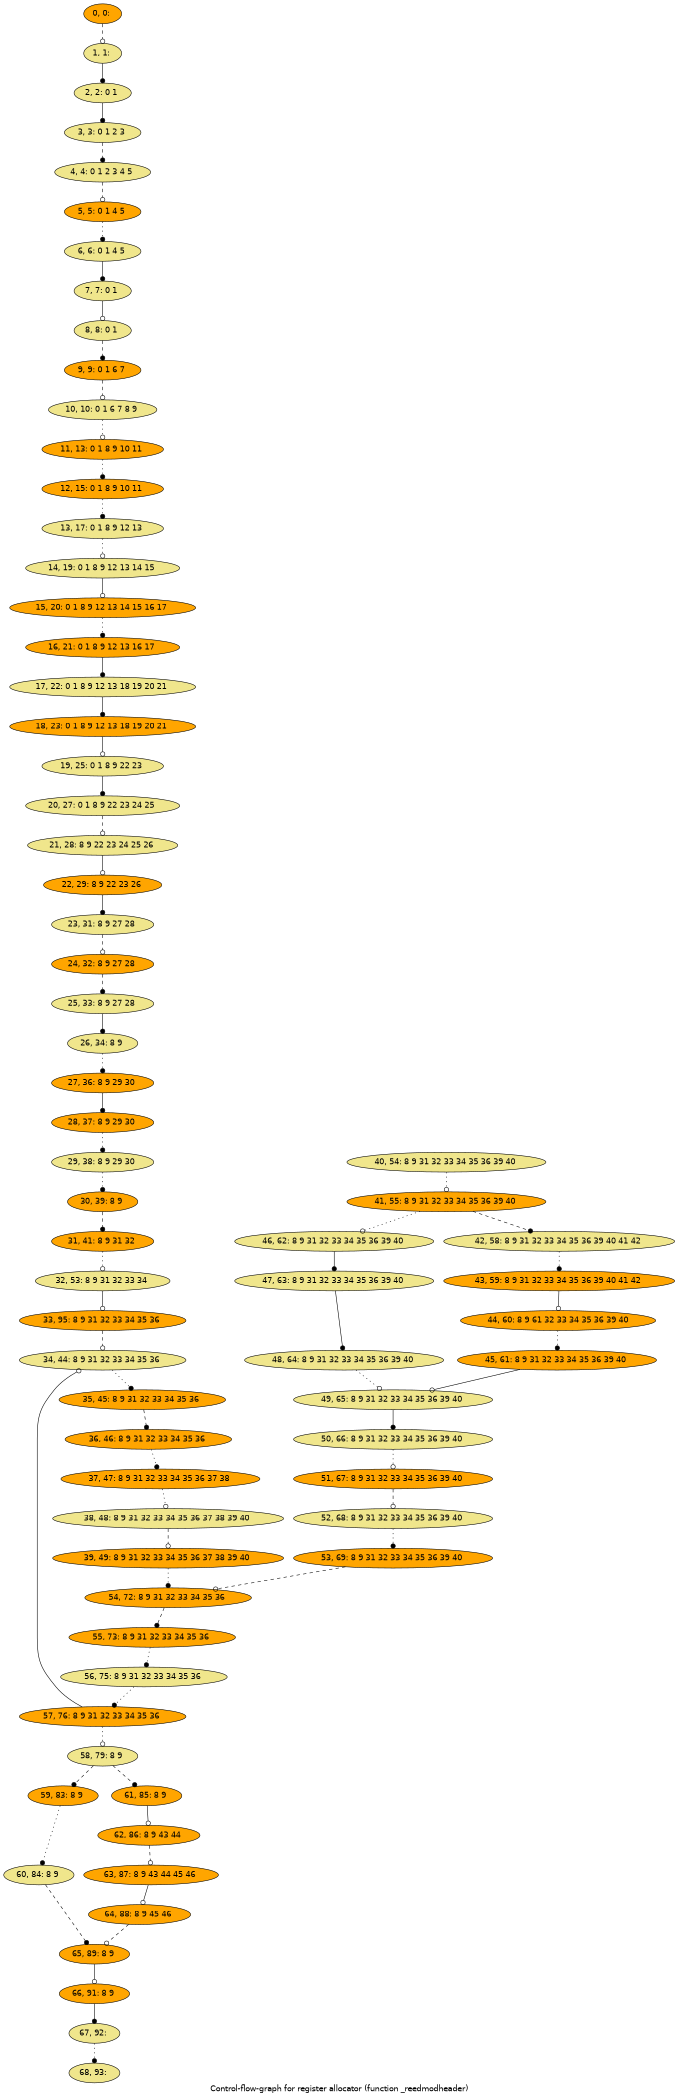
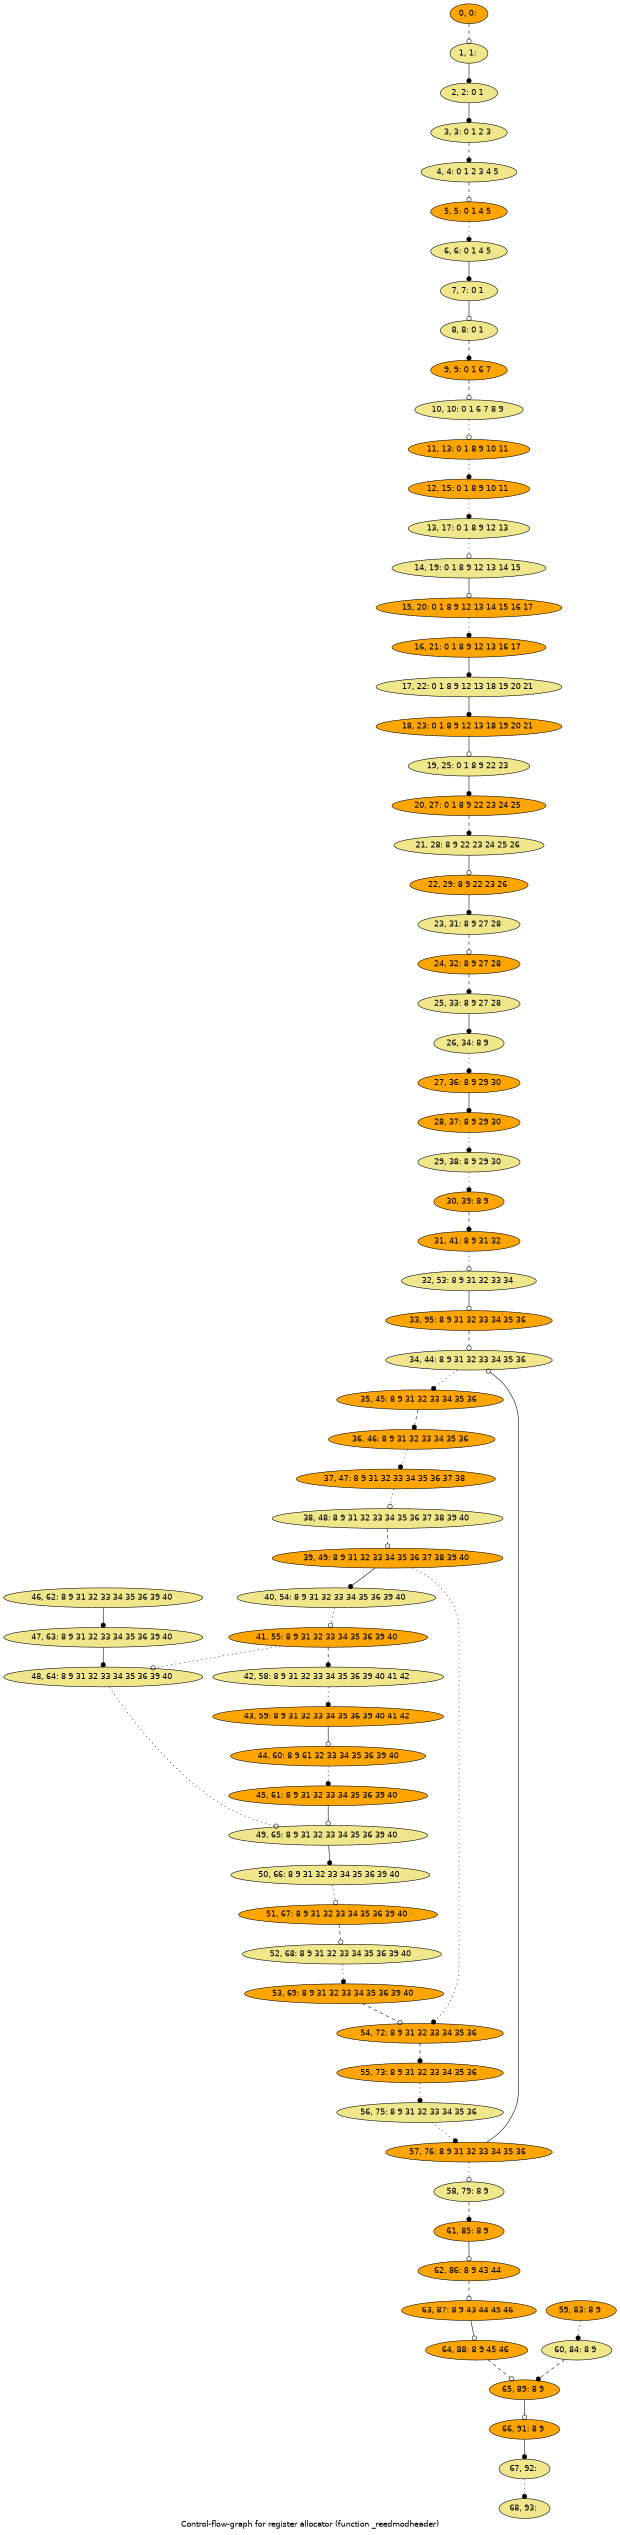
(103, 806) -> (469, 806)
(103, 823) -> (469, 823)
(393, 1221) -> (218, 1657)
none -> (364, 1577)
(84, 1774) -> none
